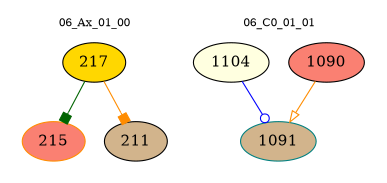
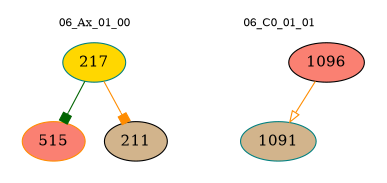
(94, 62) -> (94, 62)
(231, 62) -> none
(327, 62) -> (327, 62)
(54, 141) -> (54, 141)
